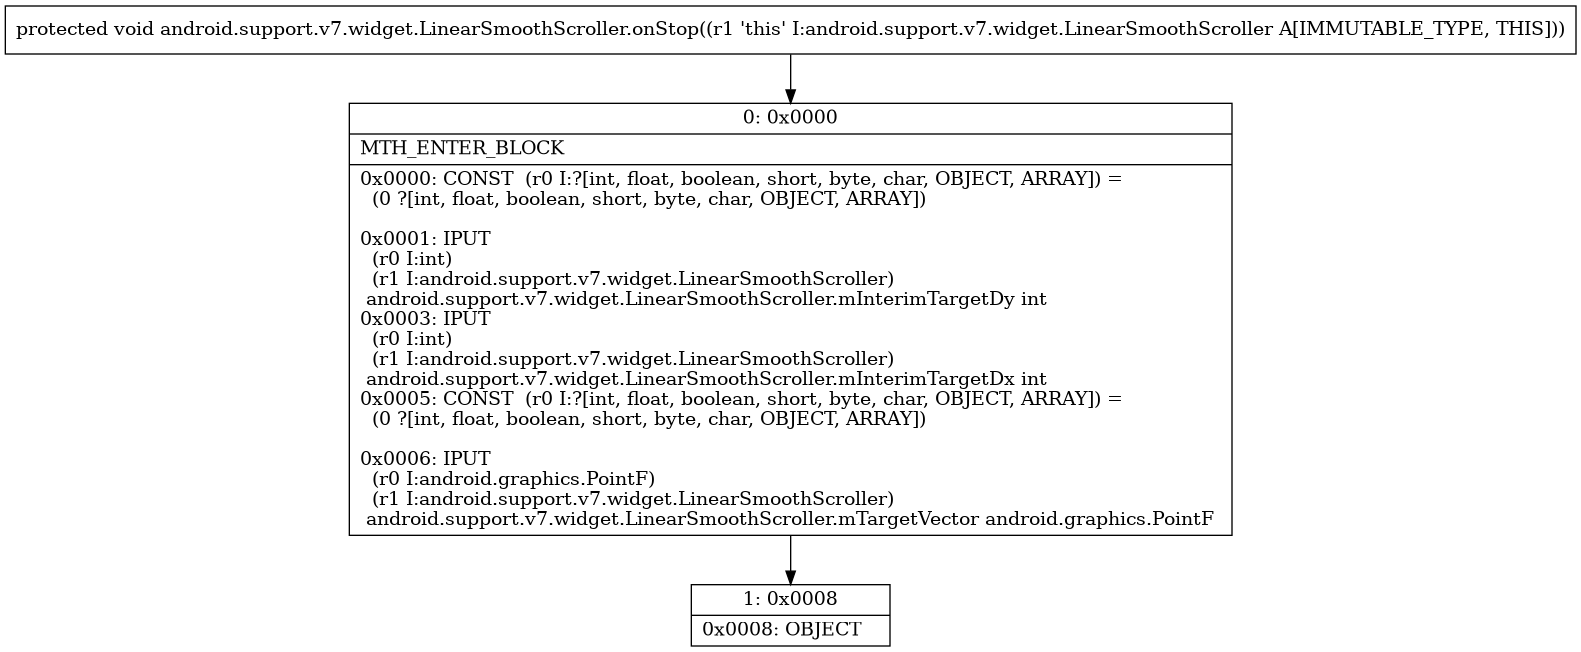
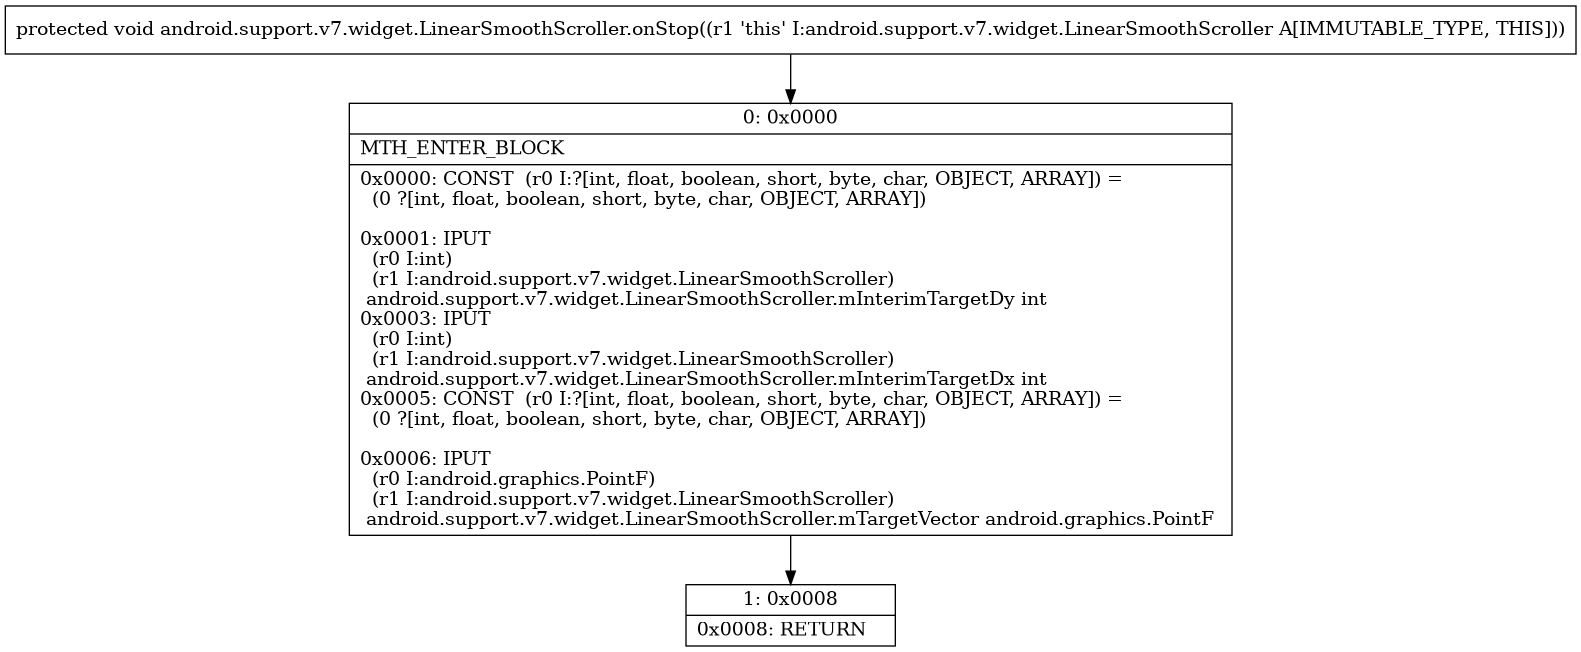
(791, 630) -> (791, 630)
